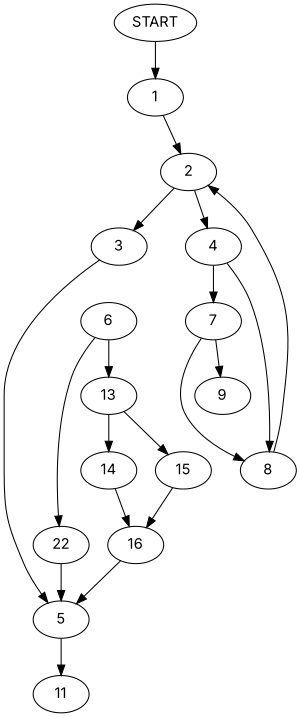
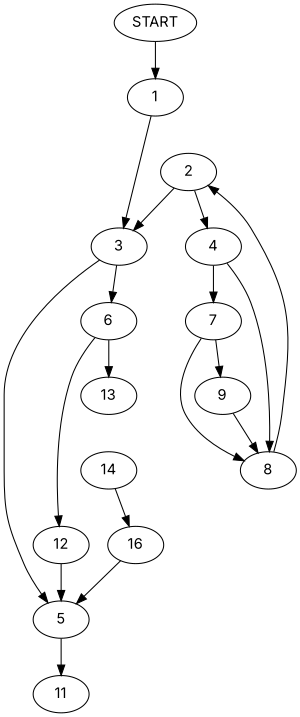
(170, 130) -> (139, 167)
none -> (115, 279)
(109, 428) -> none
none -> (243, 429)
(183, 470) -> none
(61, 545) -> (61, 545)
